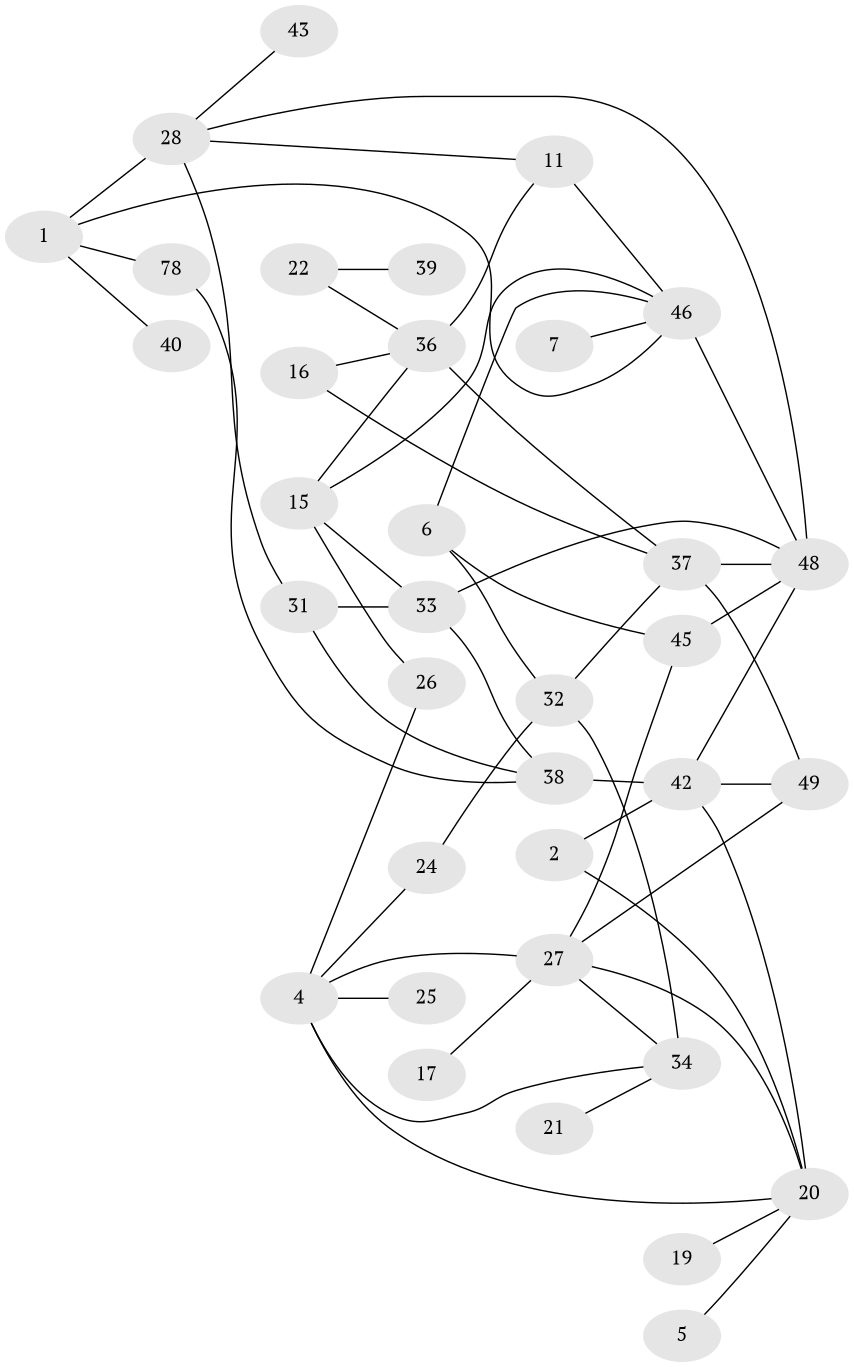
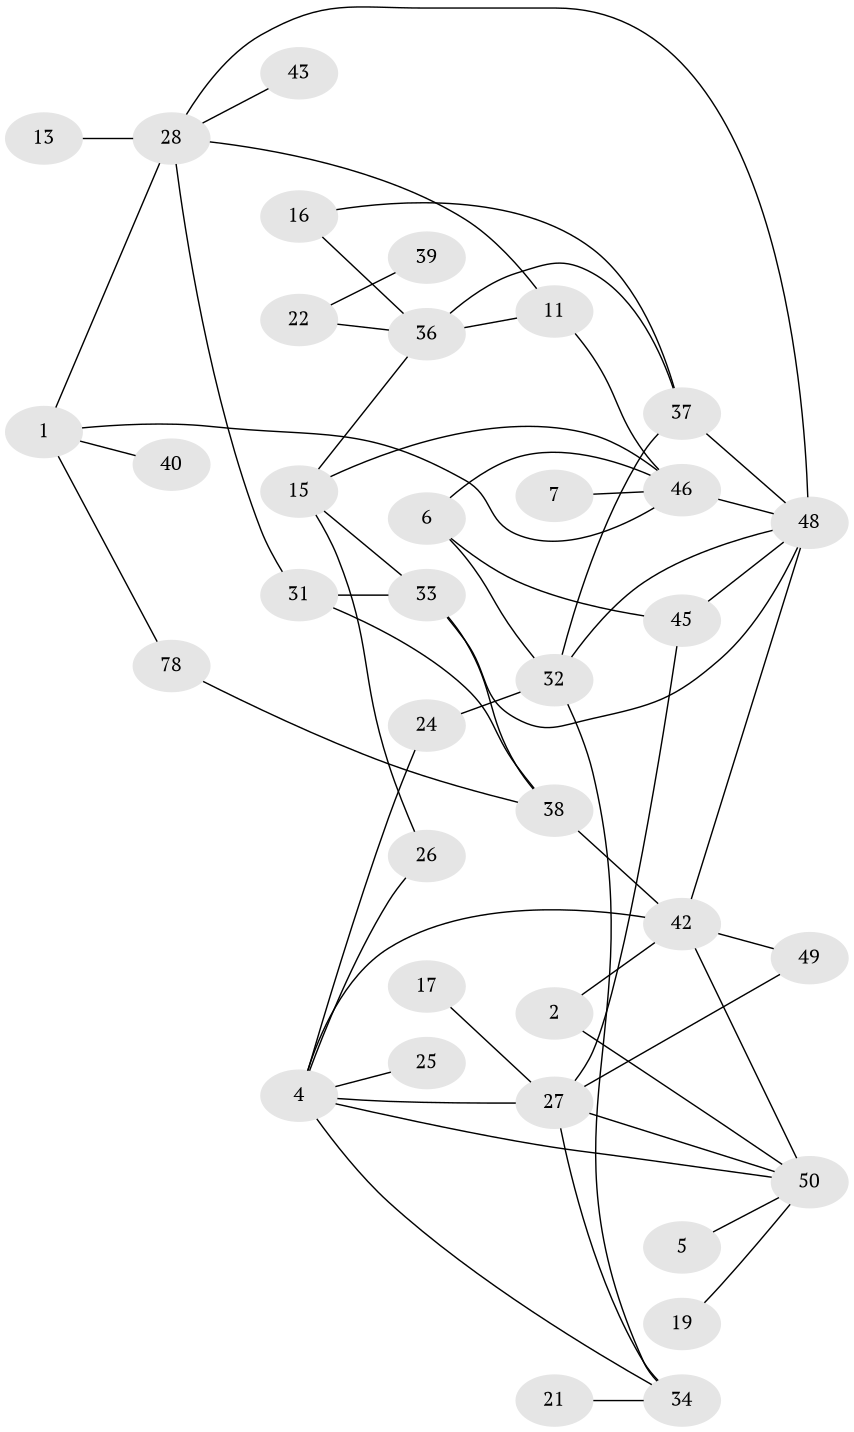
none -> (44, 139)
none -> (659, 573)
(761, 673) -> none
none -> (441, 926)
(810, 1194) -> (810, 1182)
